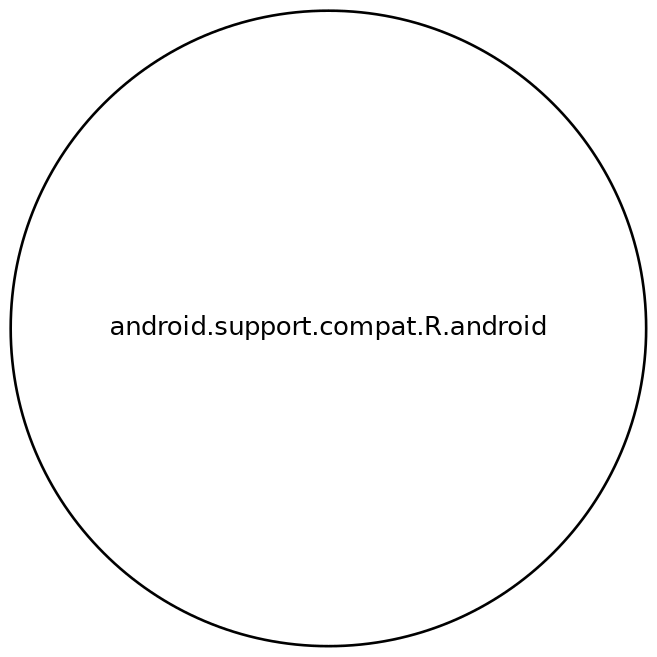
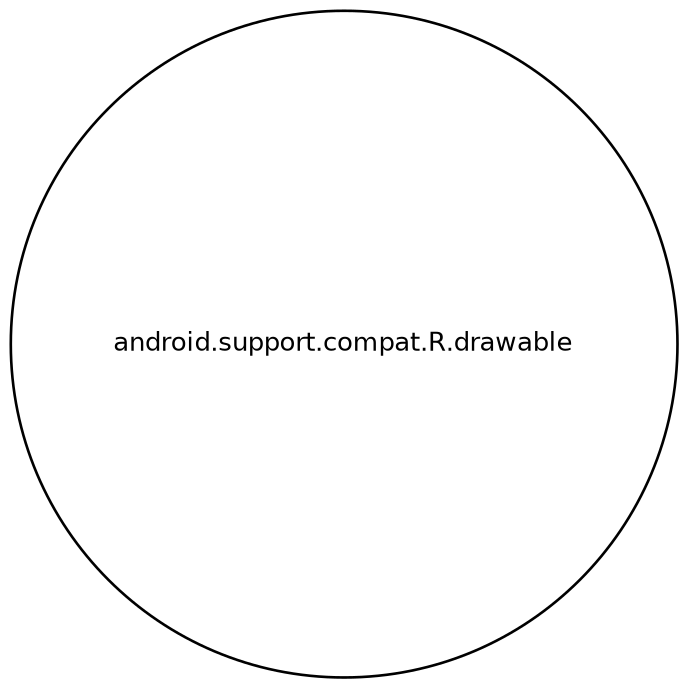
(328, 328) -> (344, 344)
